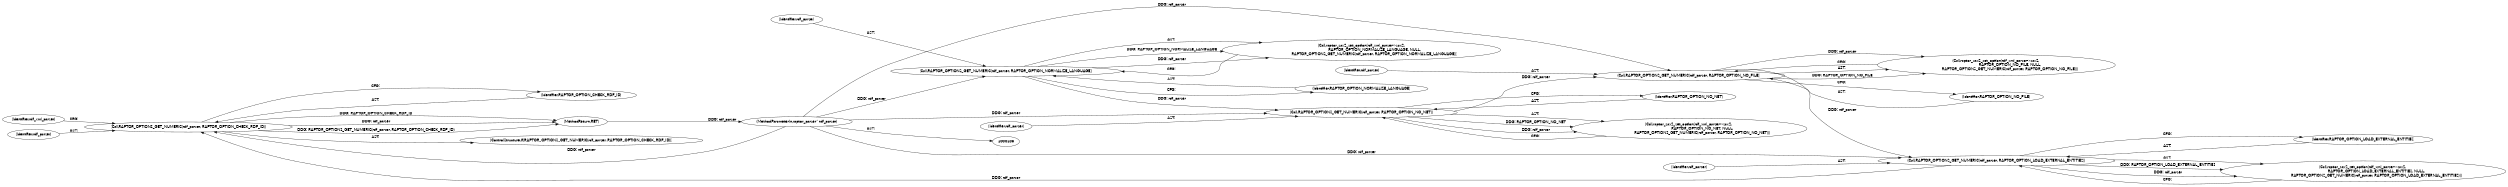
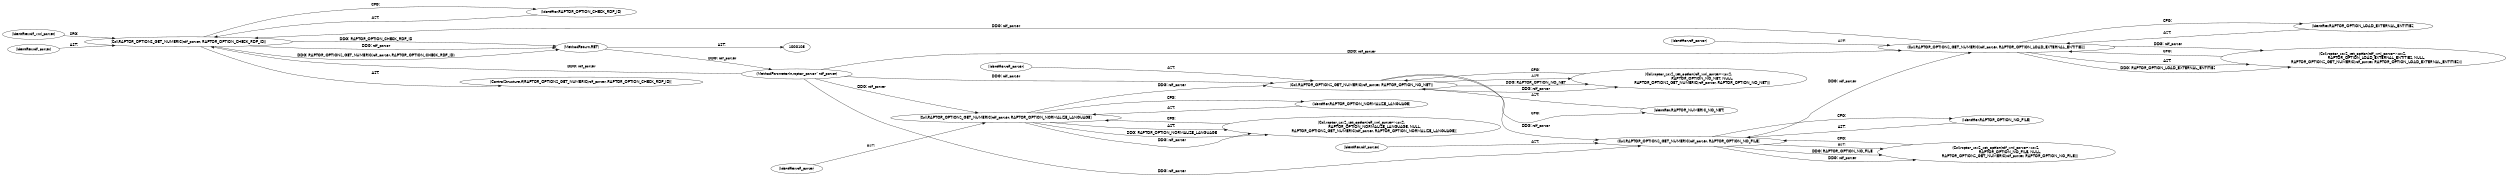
(1689, 97) -> (1689, 111)
(908, 136) -> (694, 47)
